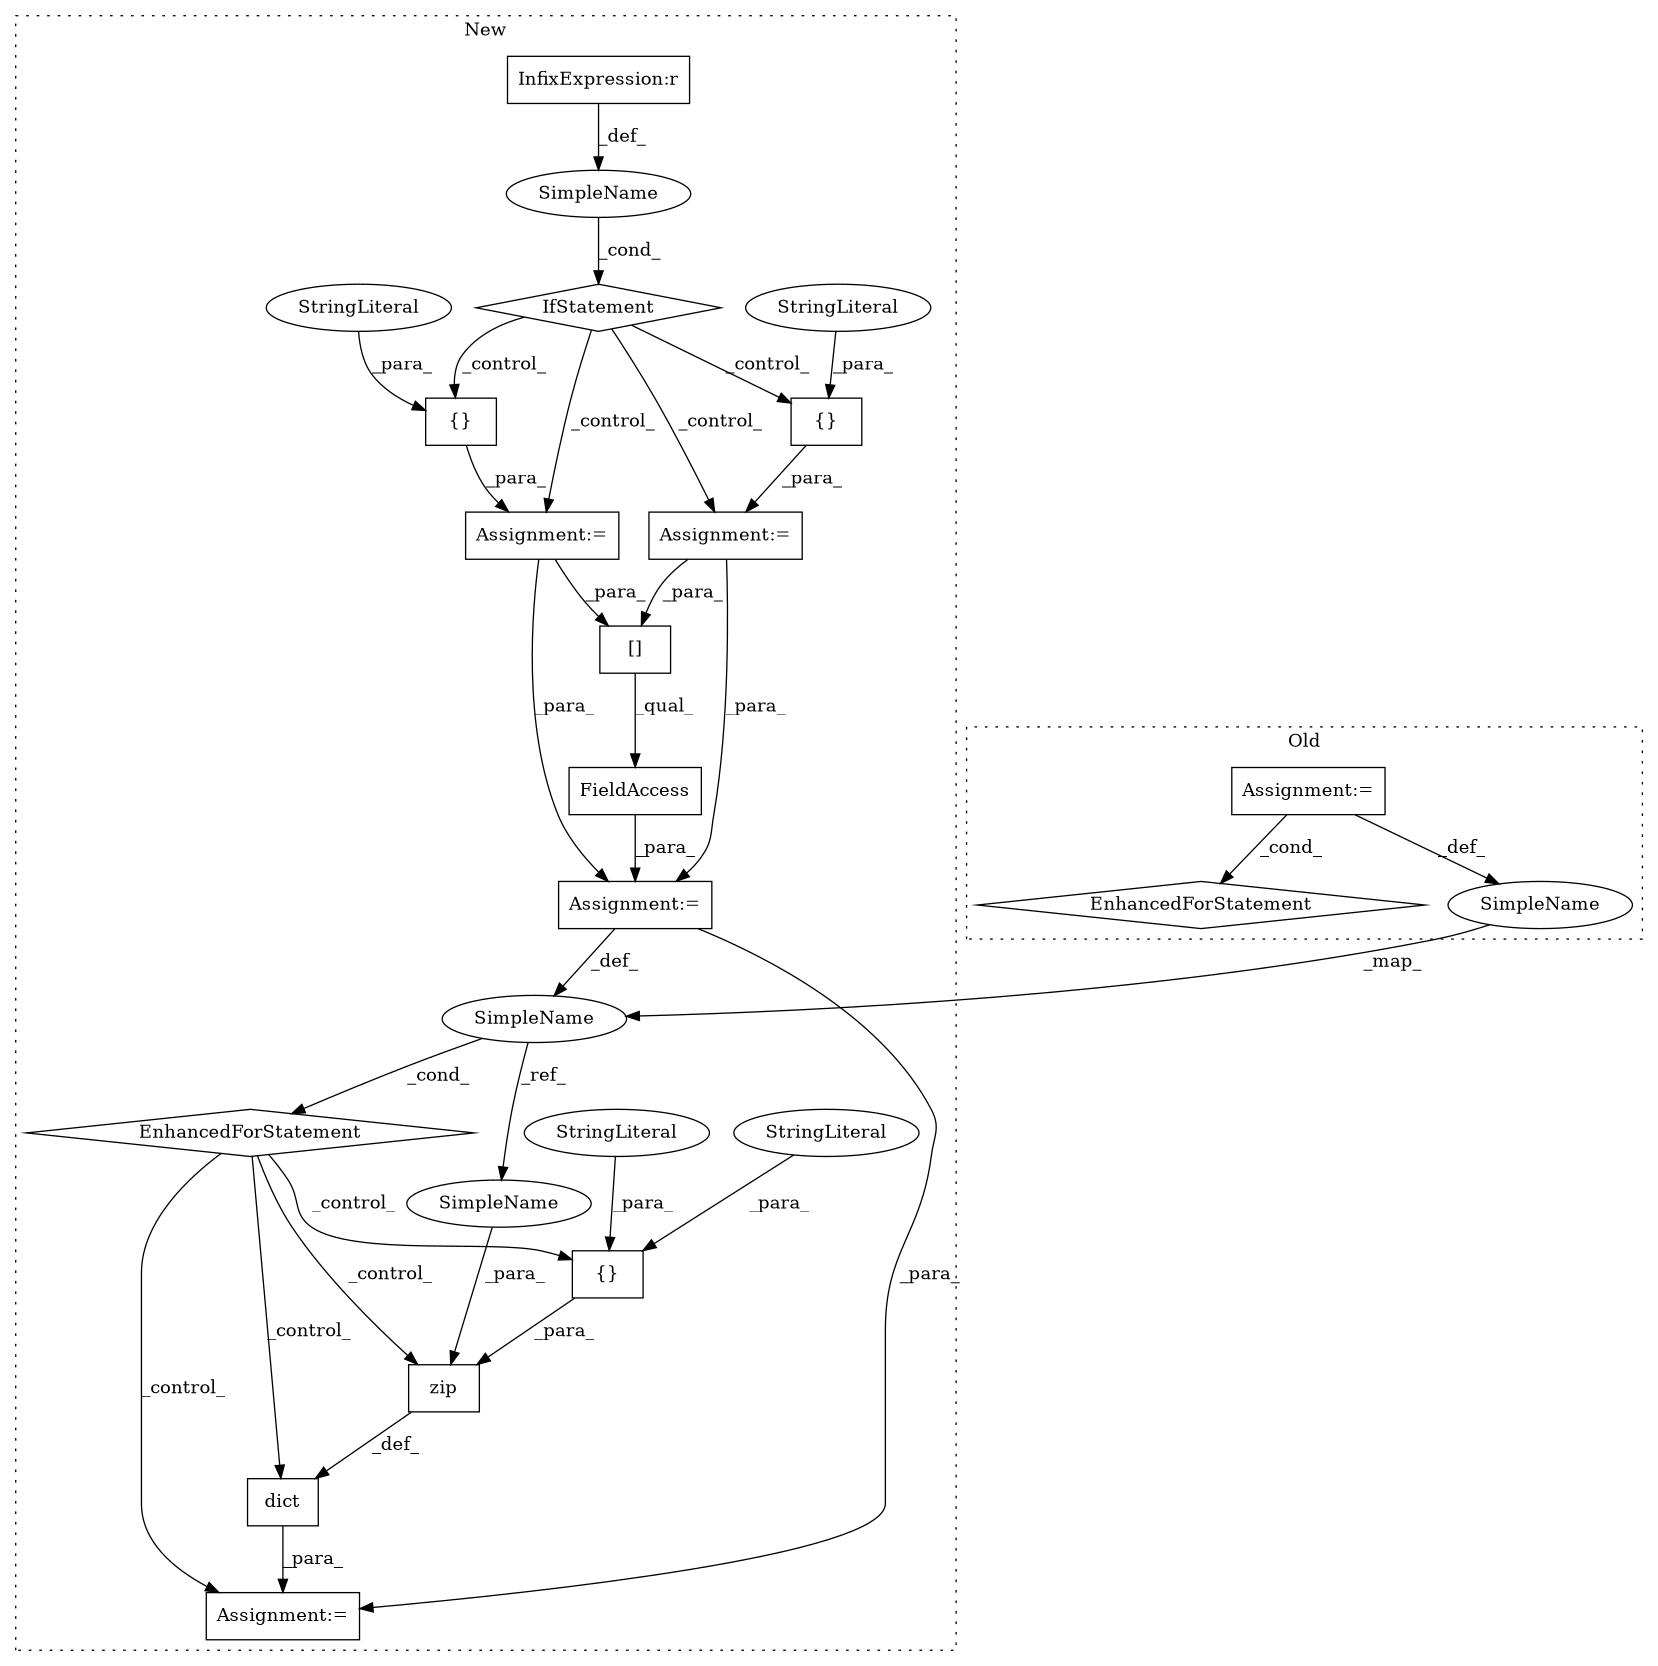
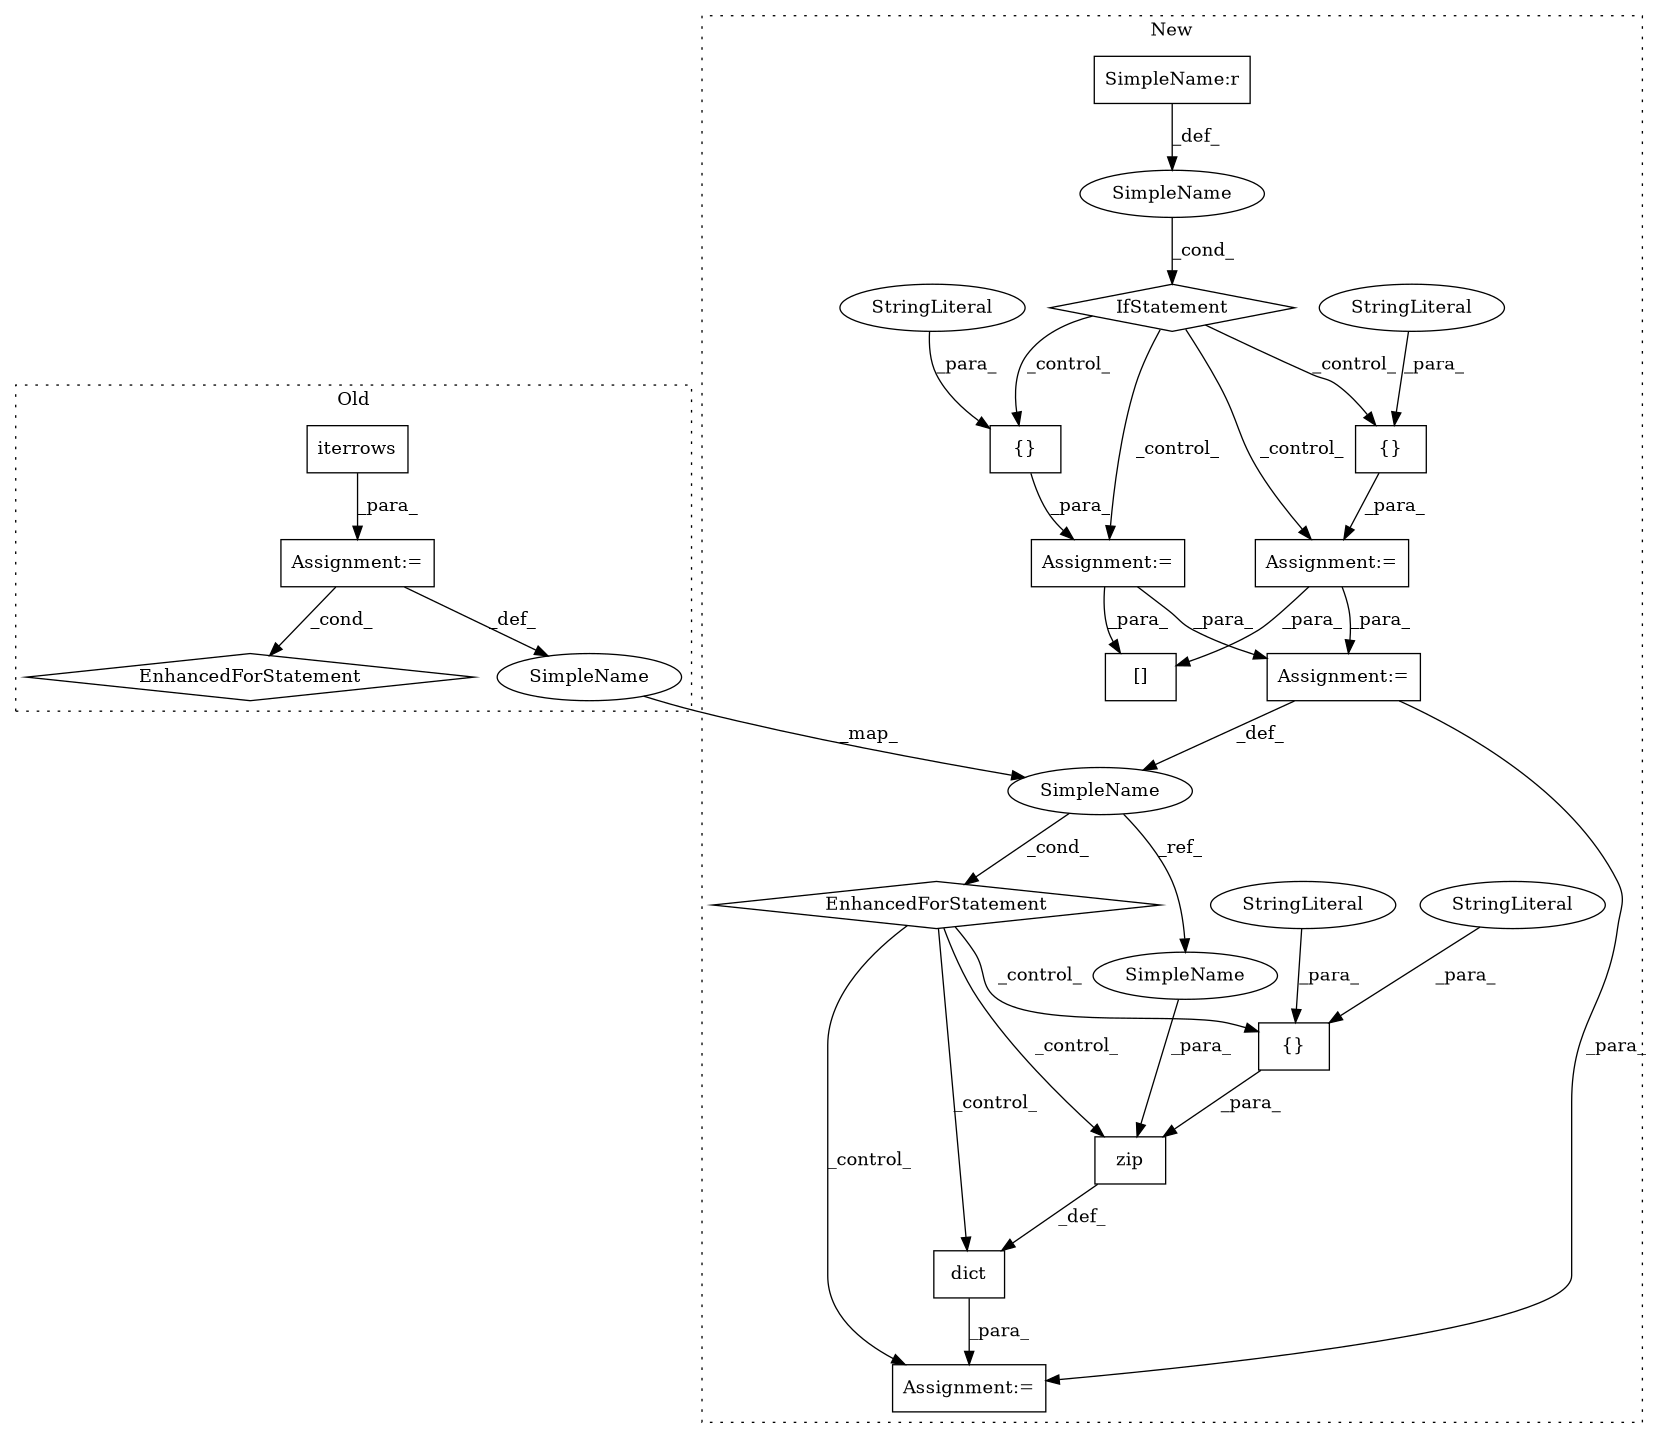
(599, 80) -> (1172, 80)
none -> (358, 449)
(635, 791) -> none
